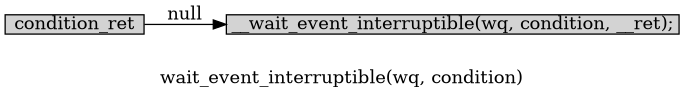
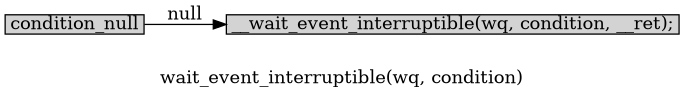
(75, 24) -> (75, 24)
